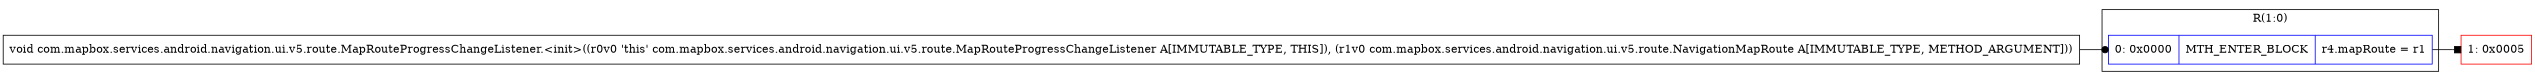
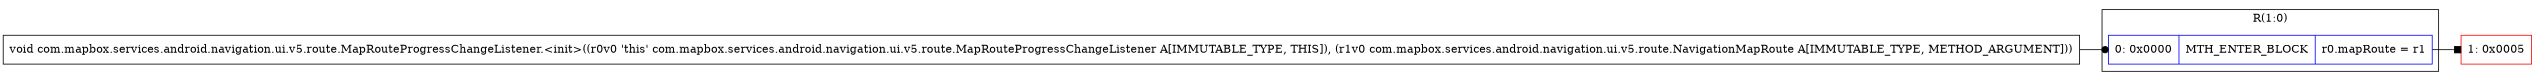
(2374, 49) -> (2374, 49)
